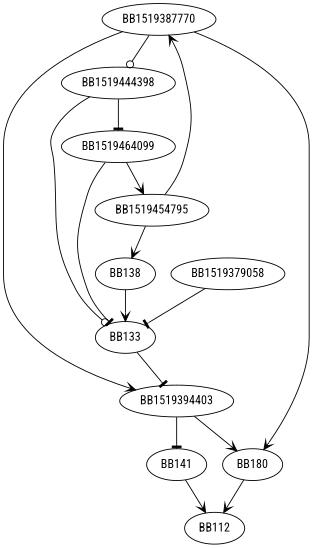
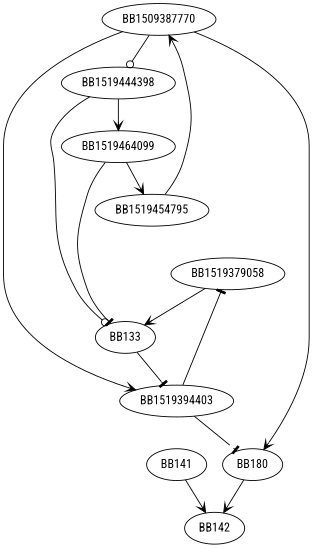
(159, 19) -> (159, 19)
(118, 113) -> (118, 113)
(125, 274) -> none
(177, 305) -> (177, 305)
(177, 431) -> (201, 339)
(212, 431) -> (212, 431)
(215, 528) -> (215, 528)
